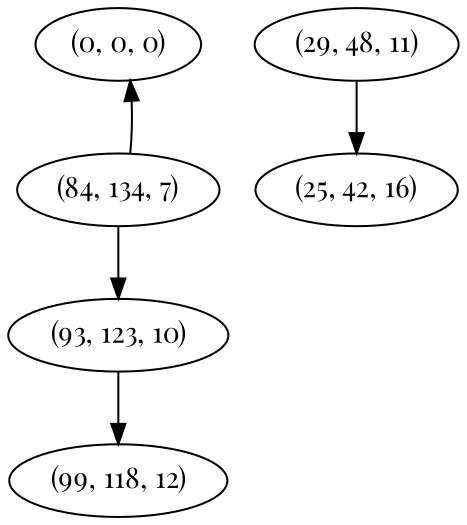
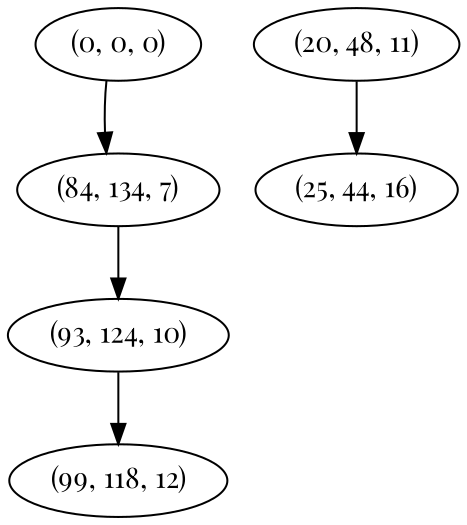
(357, 44) -> (357, 44)
(132, 127) -> (105, 107)
(357, 190) -> (357, 190)
(118, 335) -> (118, 335)
